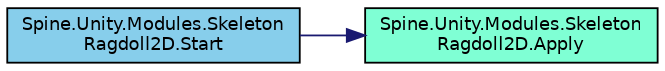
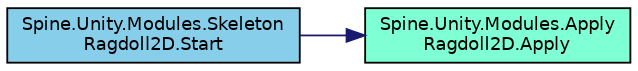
(511, 35) -> (498, 35)
